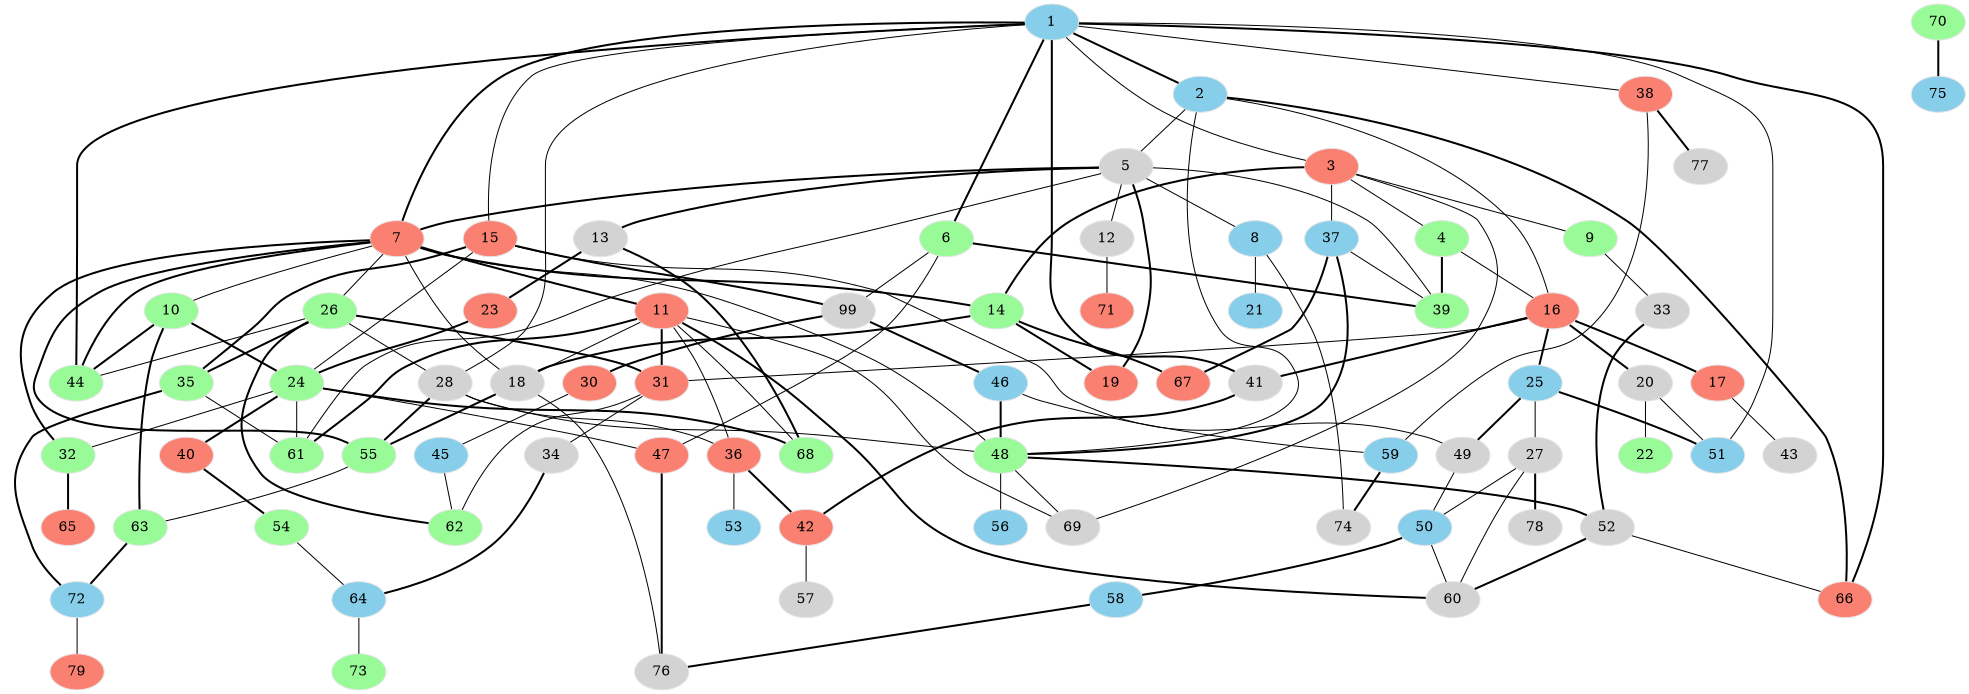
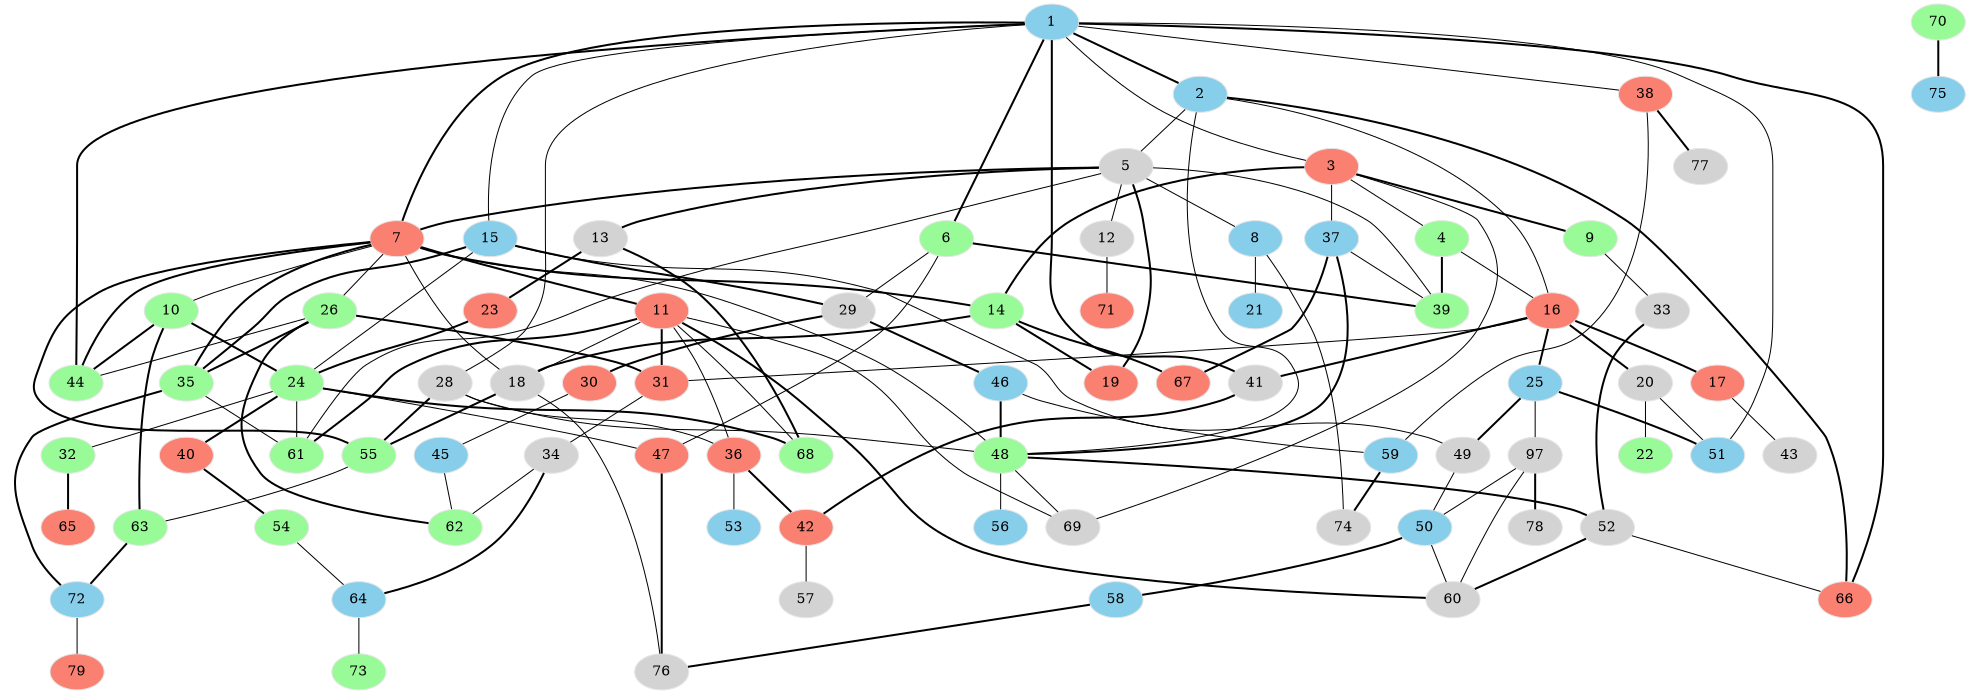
(1461, 203) -> (1461, 203)
(490, 239) -> (490, 239)
(127, 265) -> (268, 284)
(848, 311) -> (848, 311)
(382, 343) -> none
(524, 432) -> (503, 491)
(1535, 455) -> (1535, 455)
